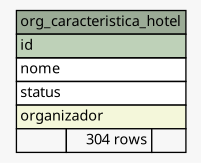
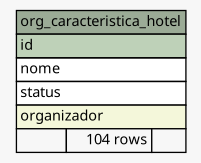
(117, 140) -> (117, 140)
